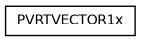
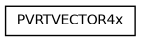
(70, 21) -> (70, 21)
